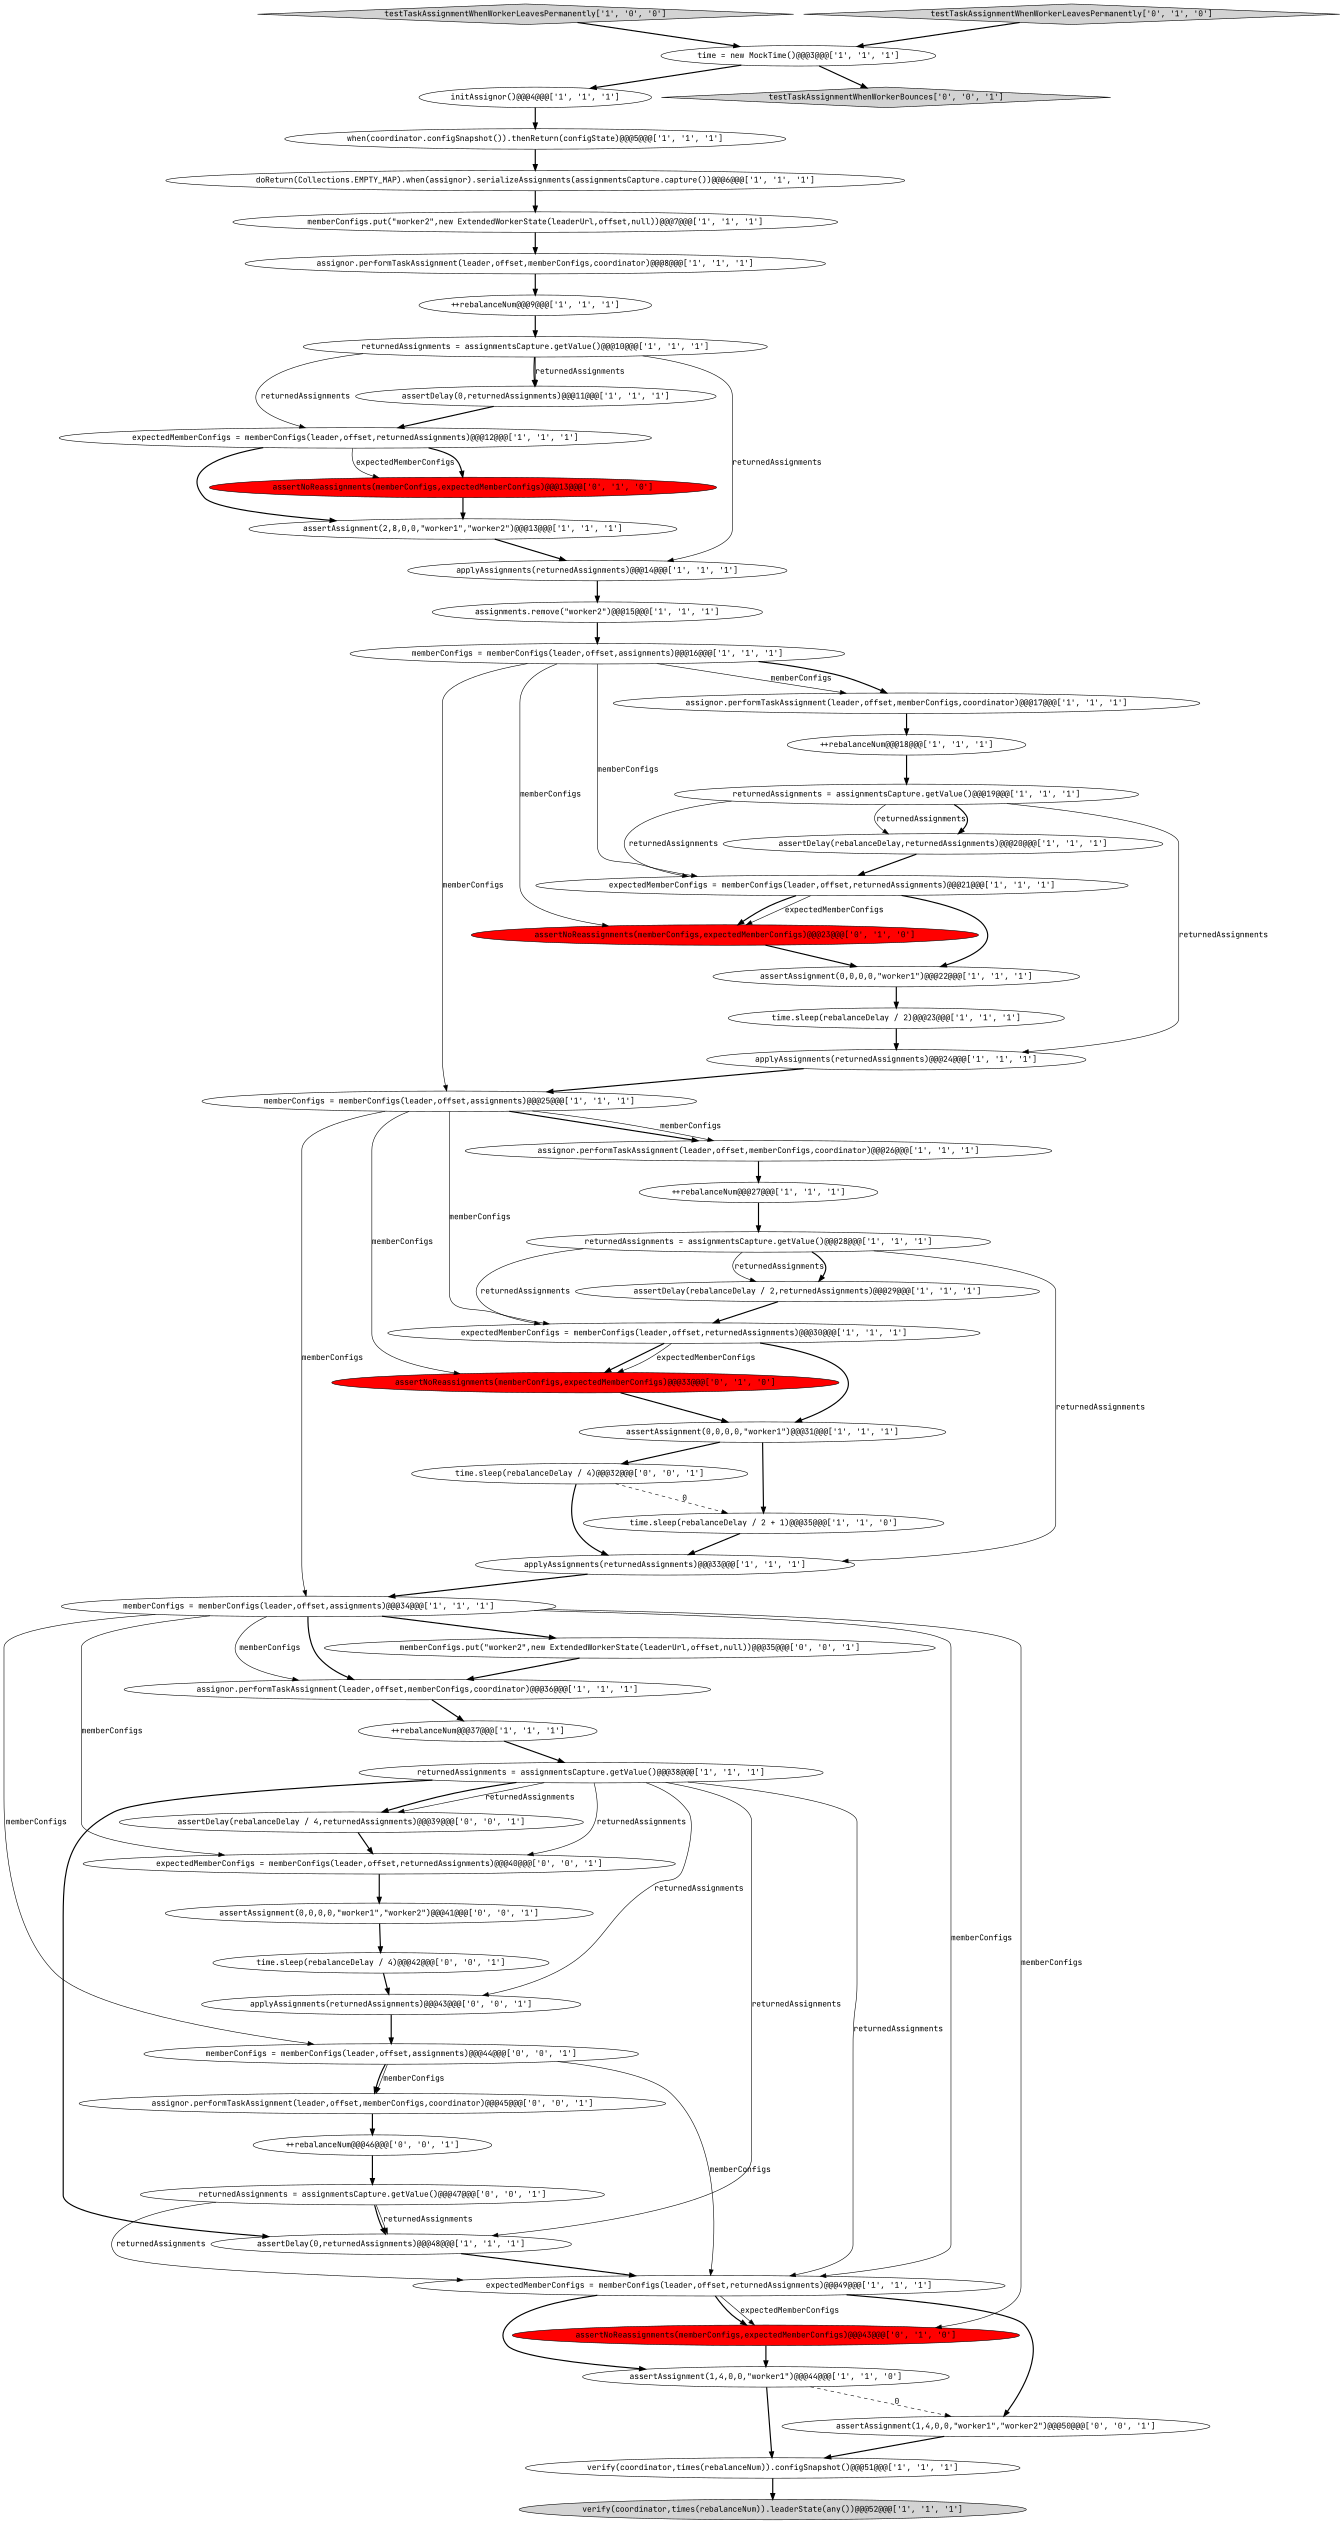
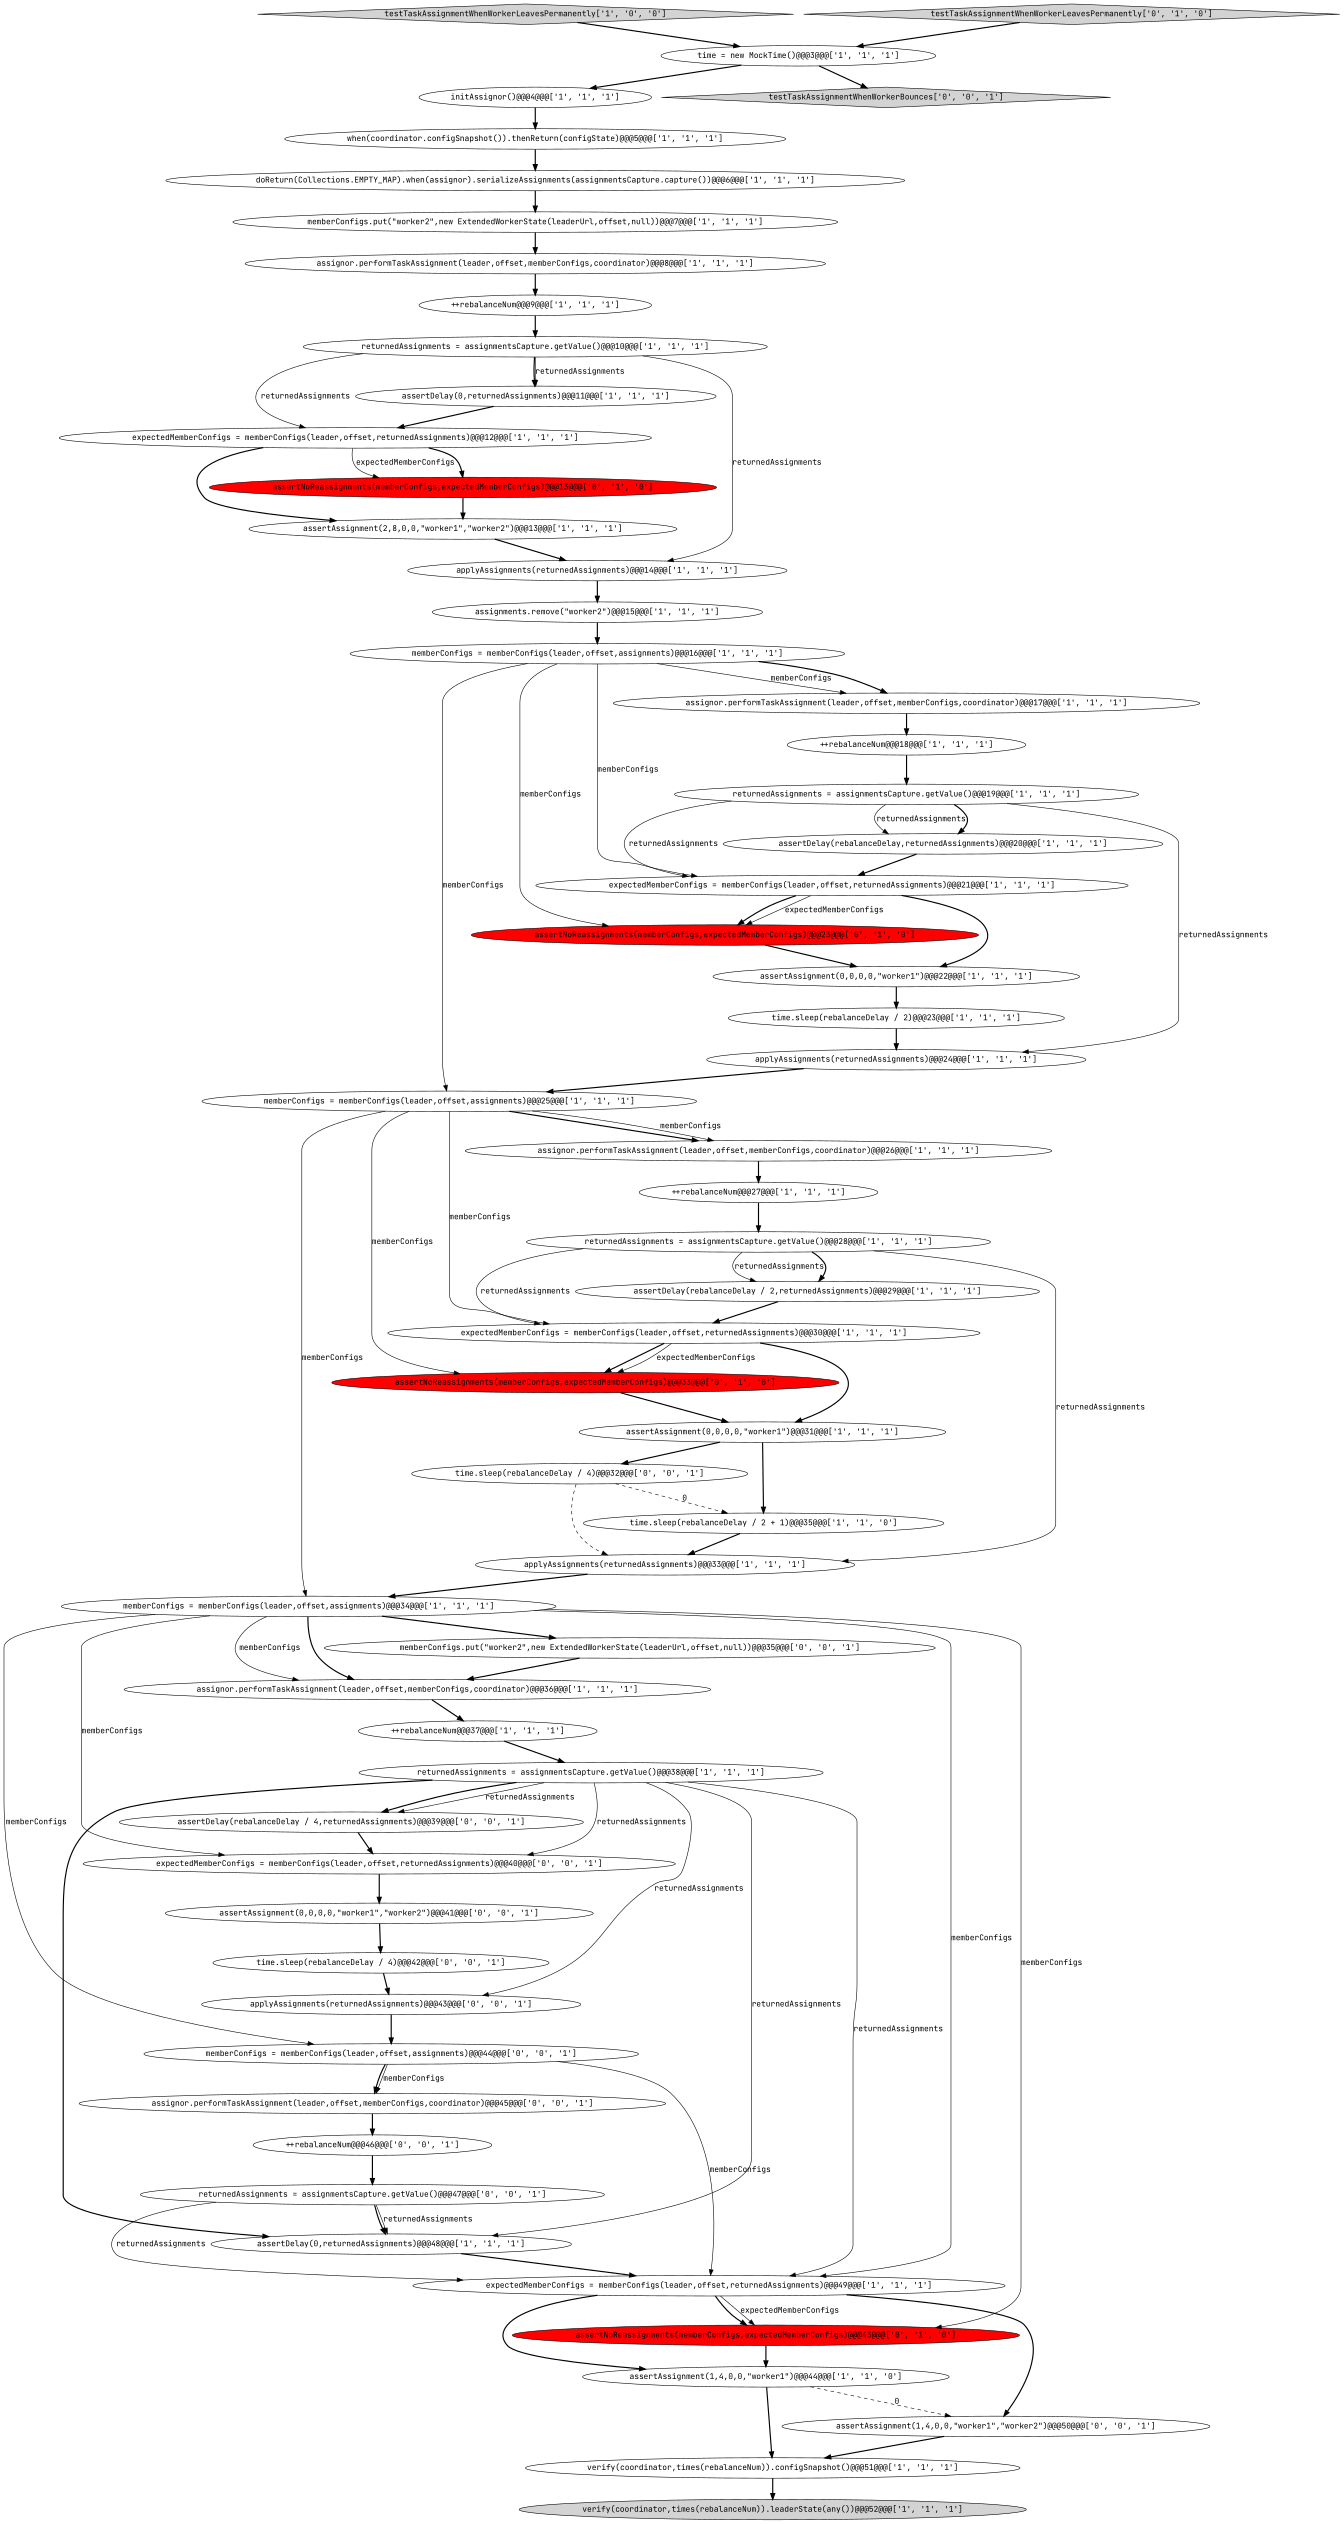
(574, 1525) -> (574, 1525)
